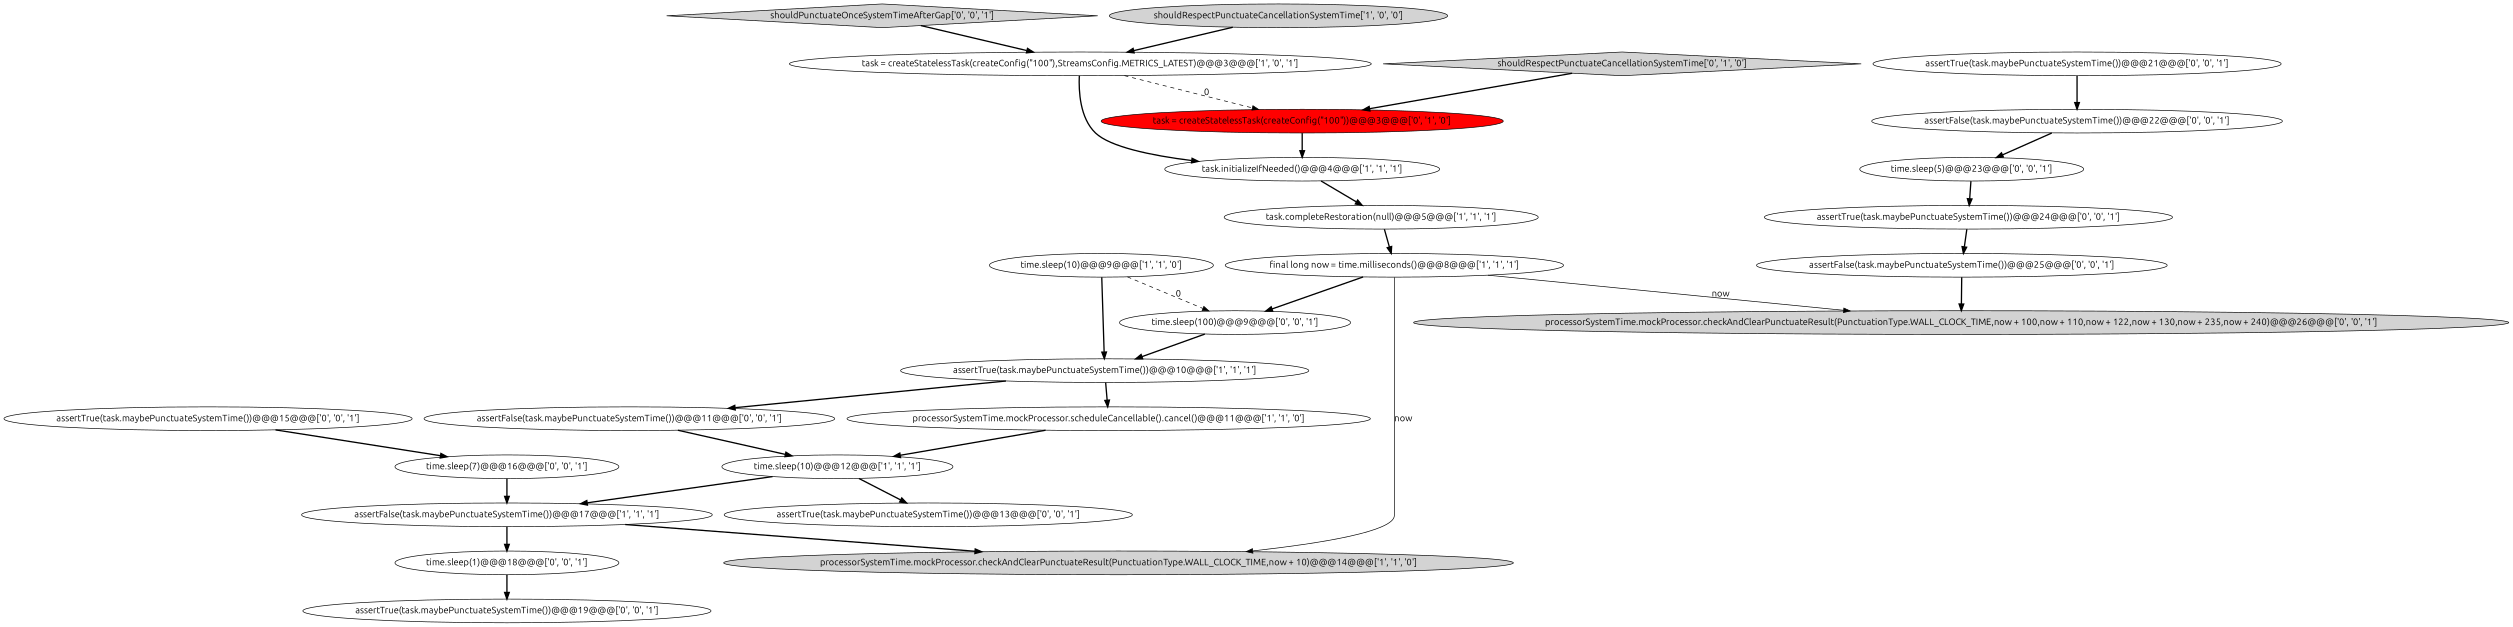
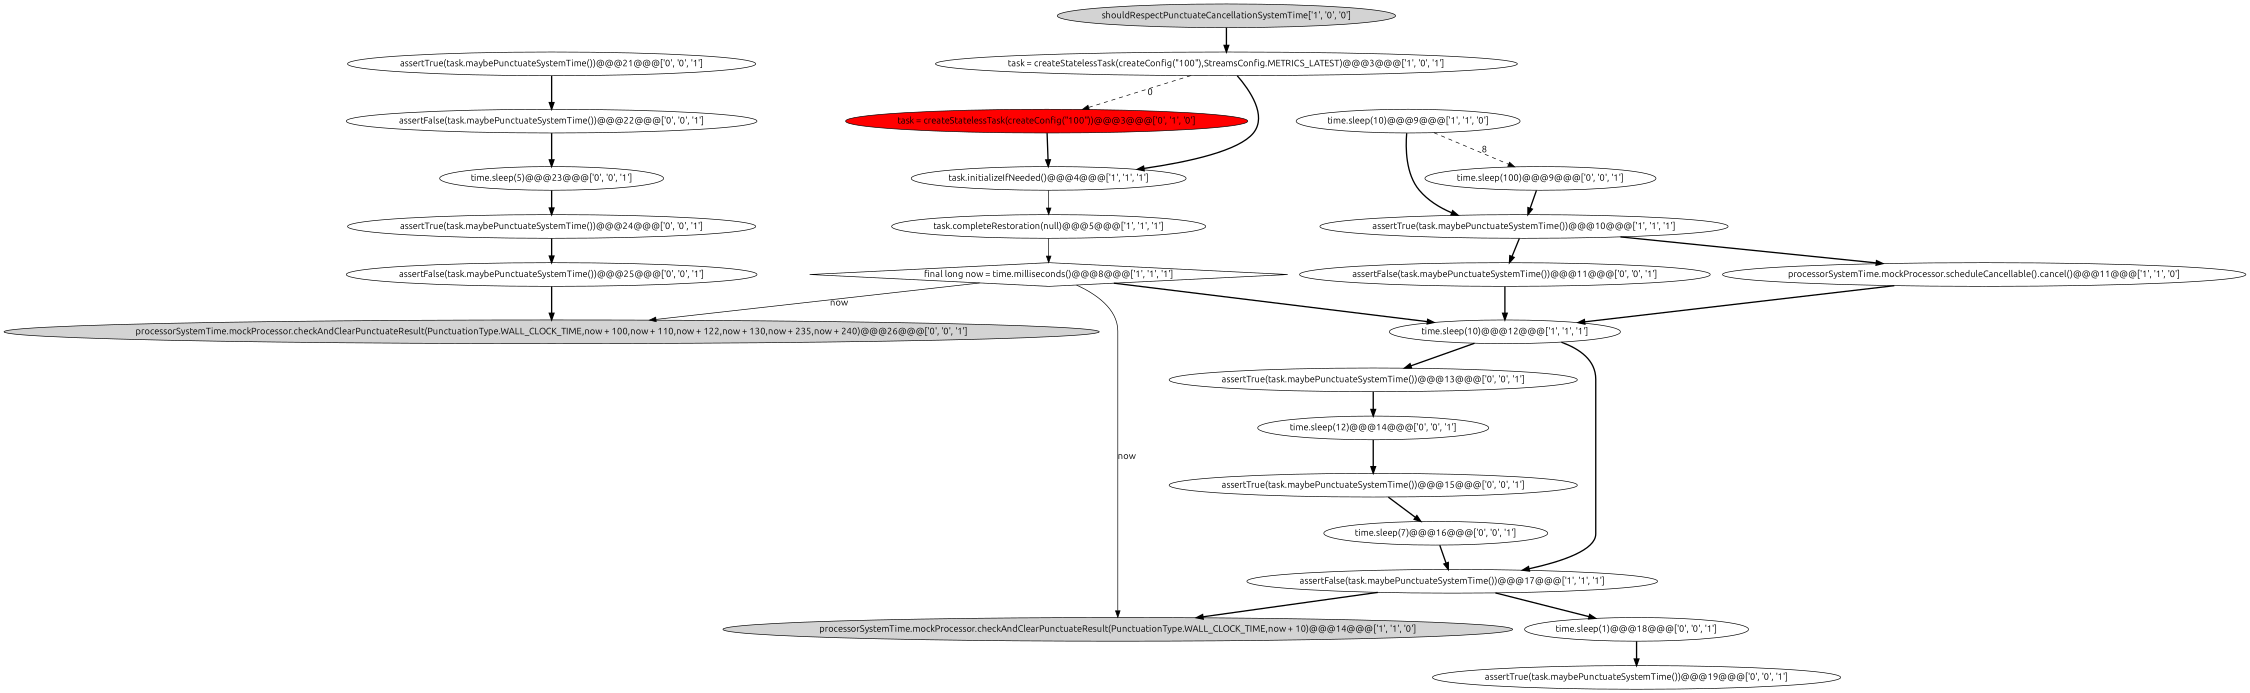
(882, 16) -> none
(1622, 64) -> none
(1339, 191) -> (1049, 199)
(1387, 238) -> (1049, 247)
(1394, 265) -> (1049, 275)
(1318, 293) -> (1270, 302)
(1179, 294) -> (1485, 150)
none -> (1373, 428)
